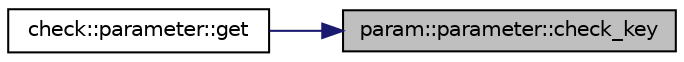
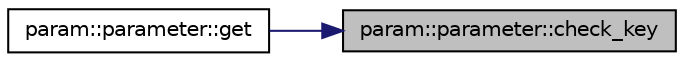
(139, 31) -> (139, 31)
